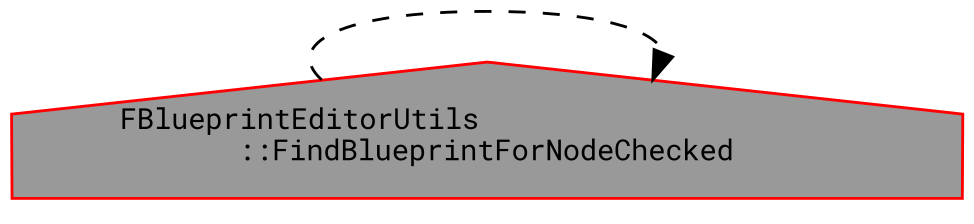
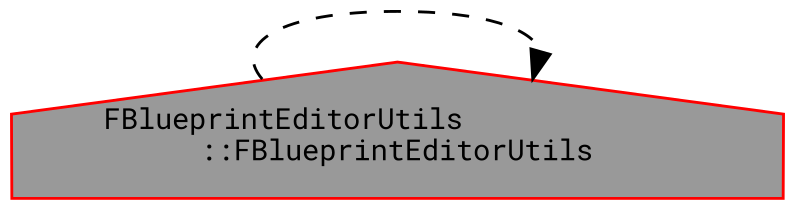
(487, 137) -> (397, 137)
